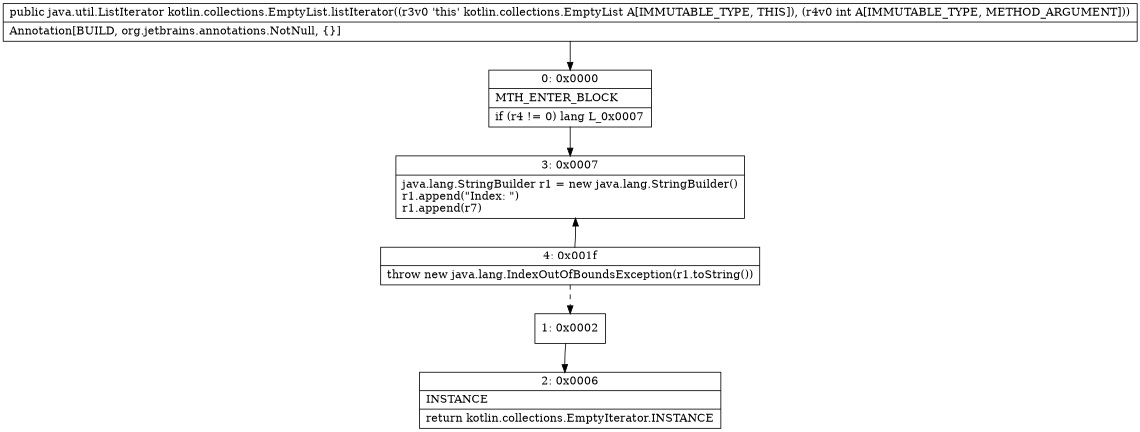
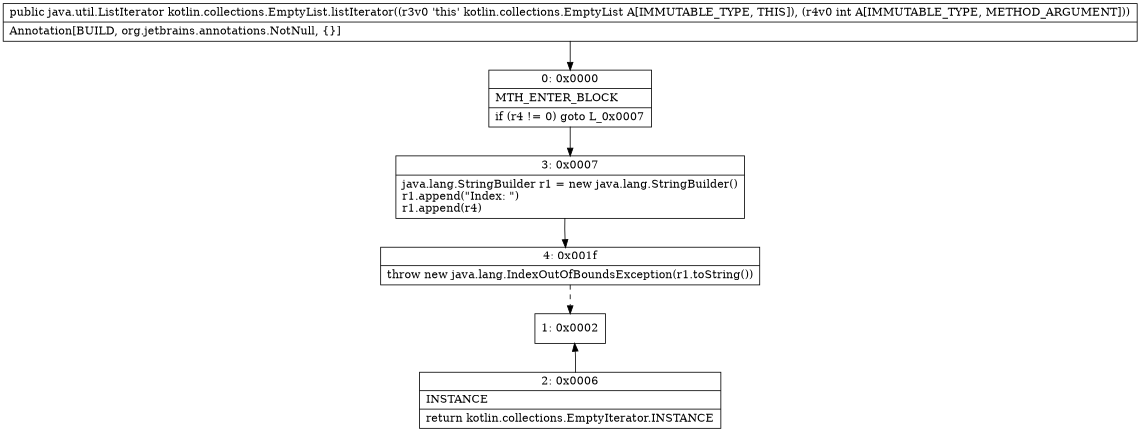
(570, 117) -> (570, 117)
(442, 208) -> (442, 208)
(575, 237) -> (565, 229)
(565, 354) -> (576, 362)
